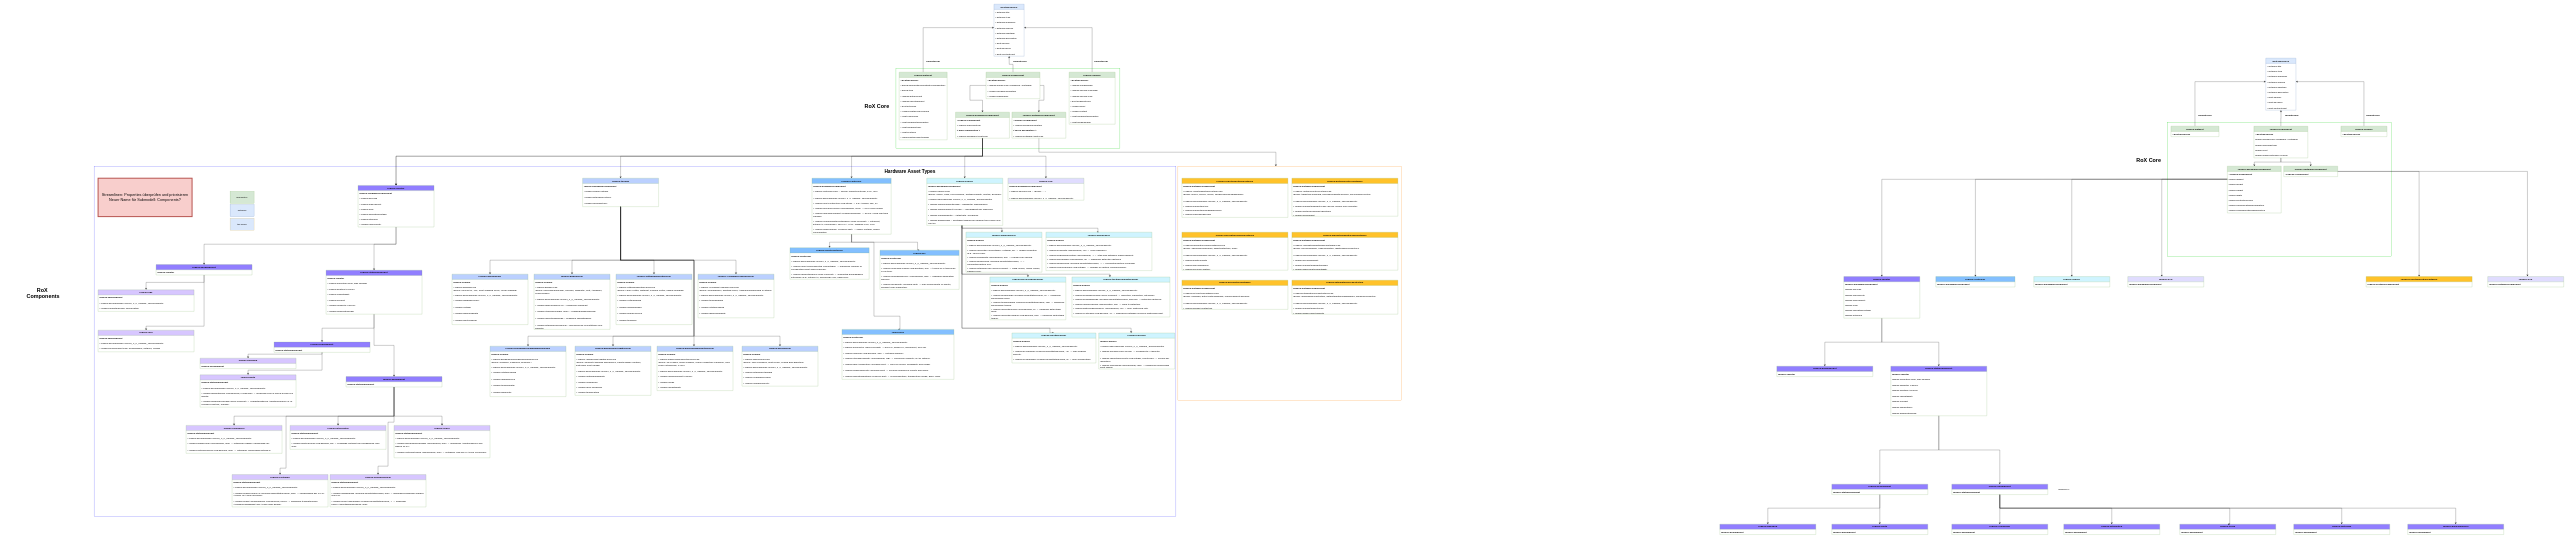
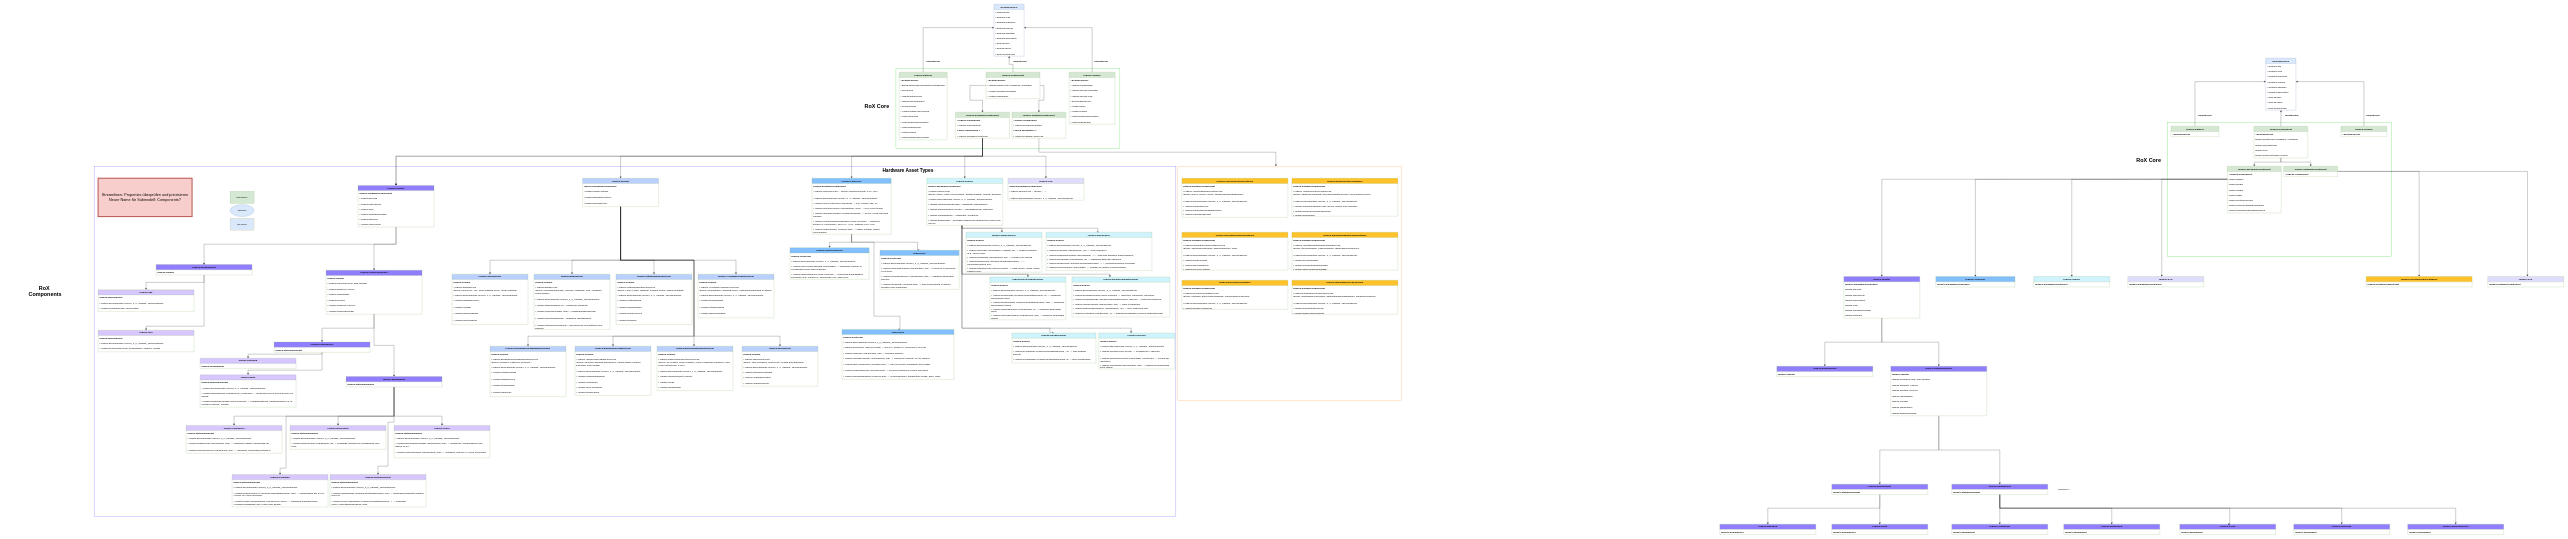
(910, 171) -> (908, 170)
(242, 211) -> (242, 211)
(43, 293) -> (45, 291)
